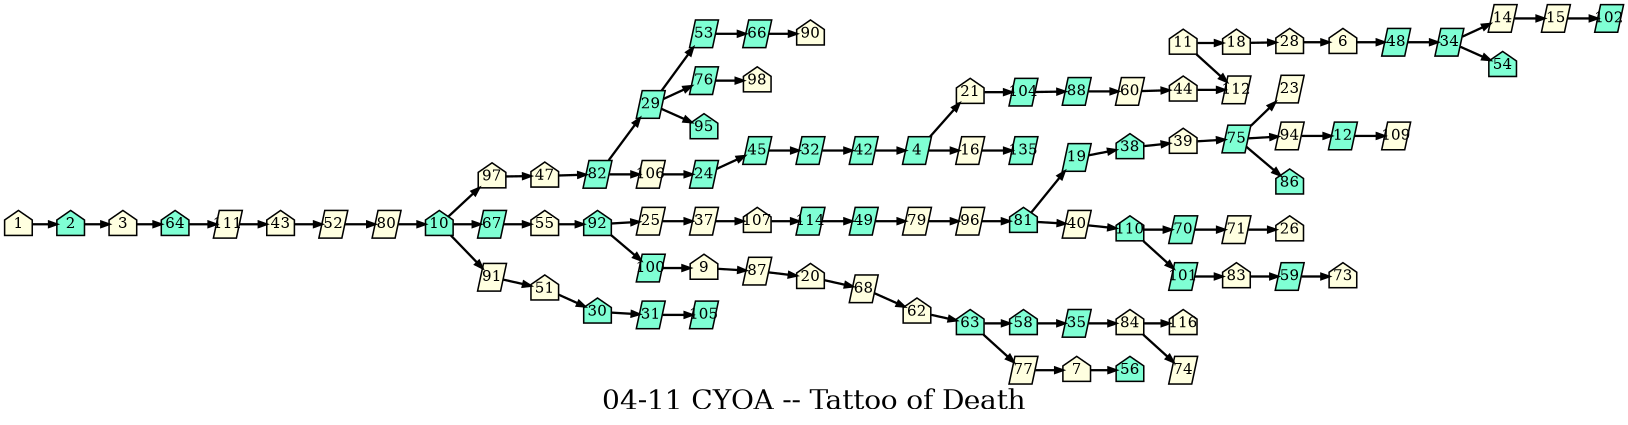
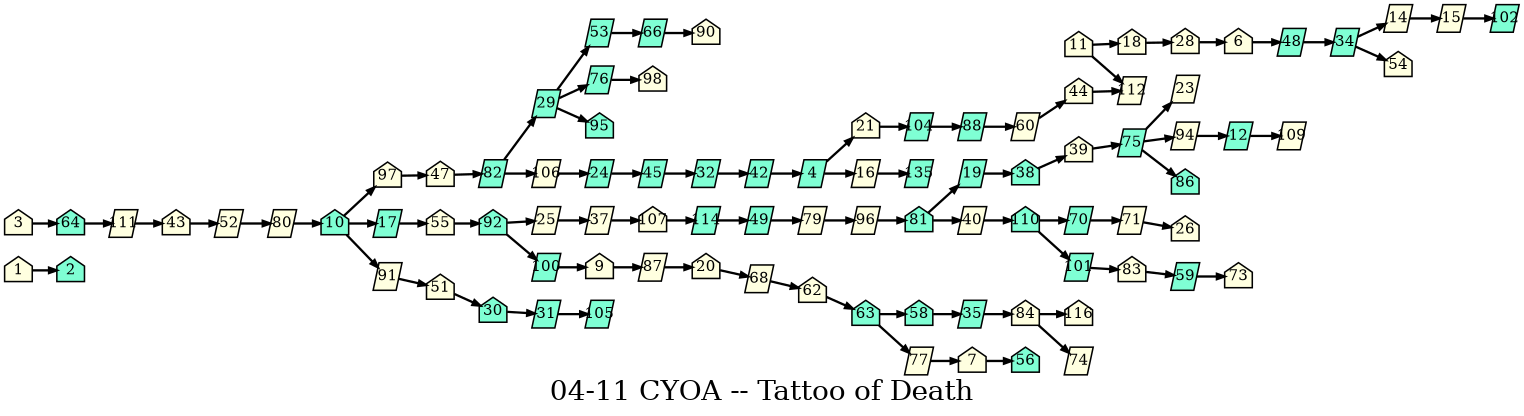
(1503, 65) -> (1398, 65)
(93, 224) -> none
(492, 224) -> (388, 224)
